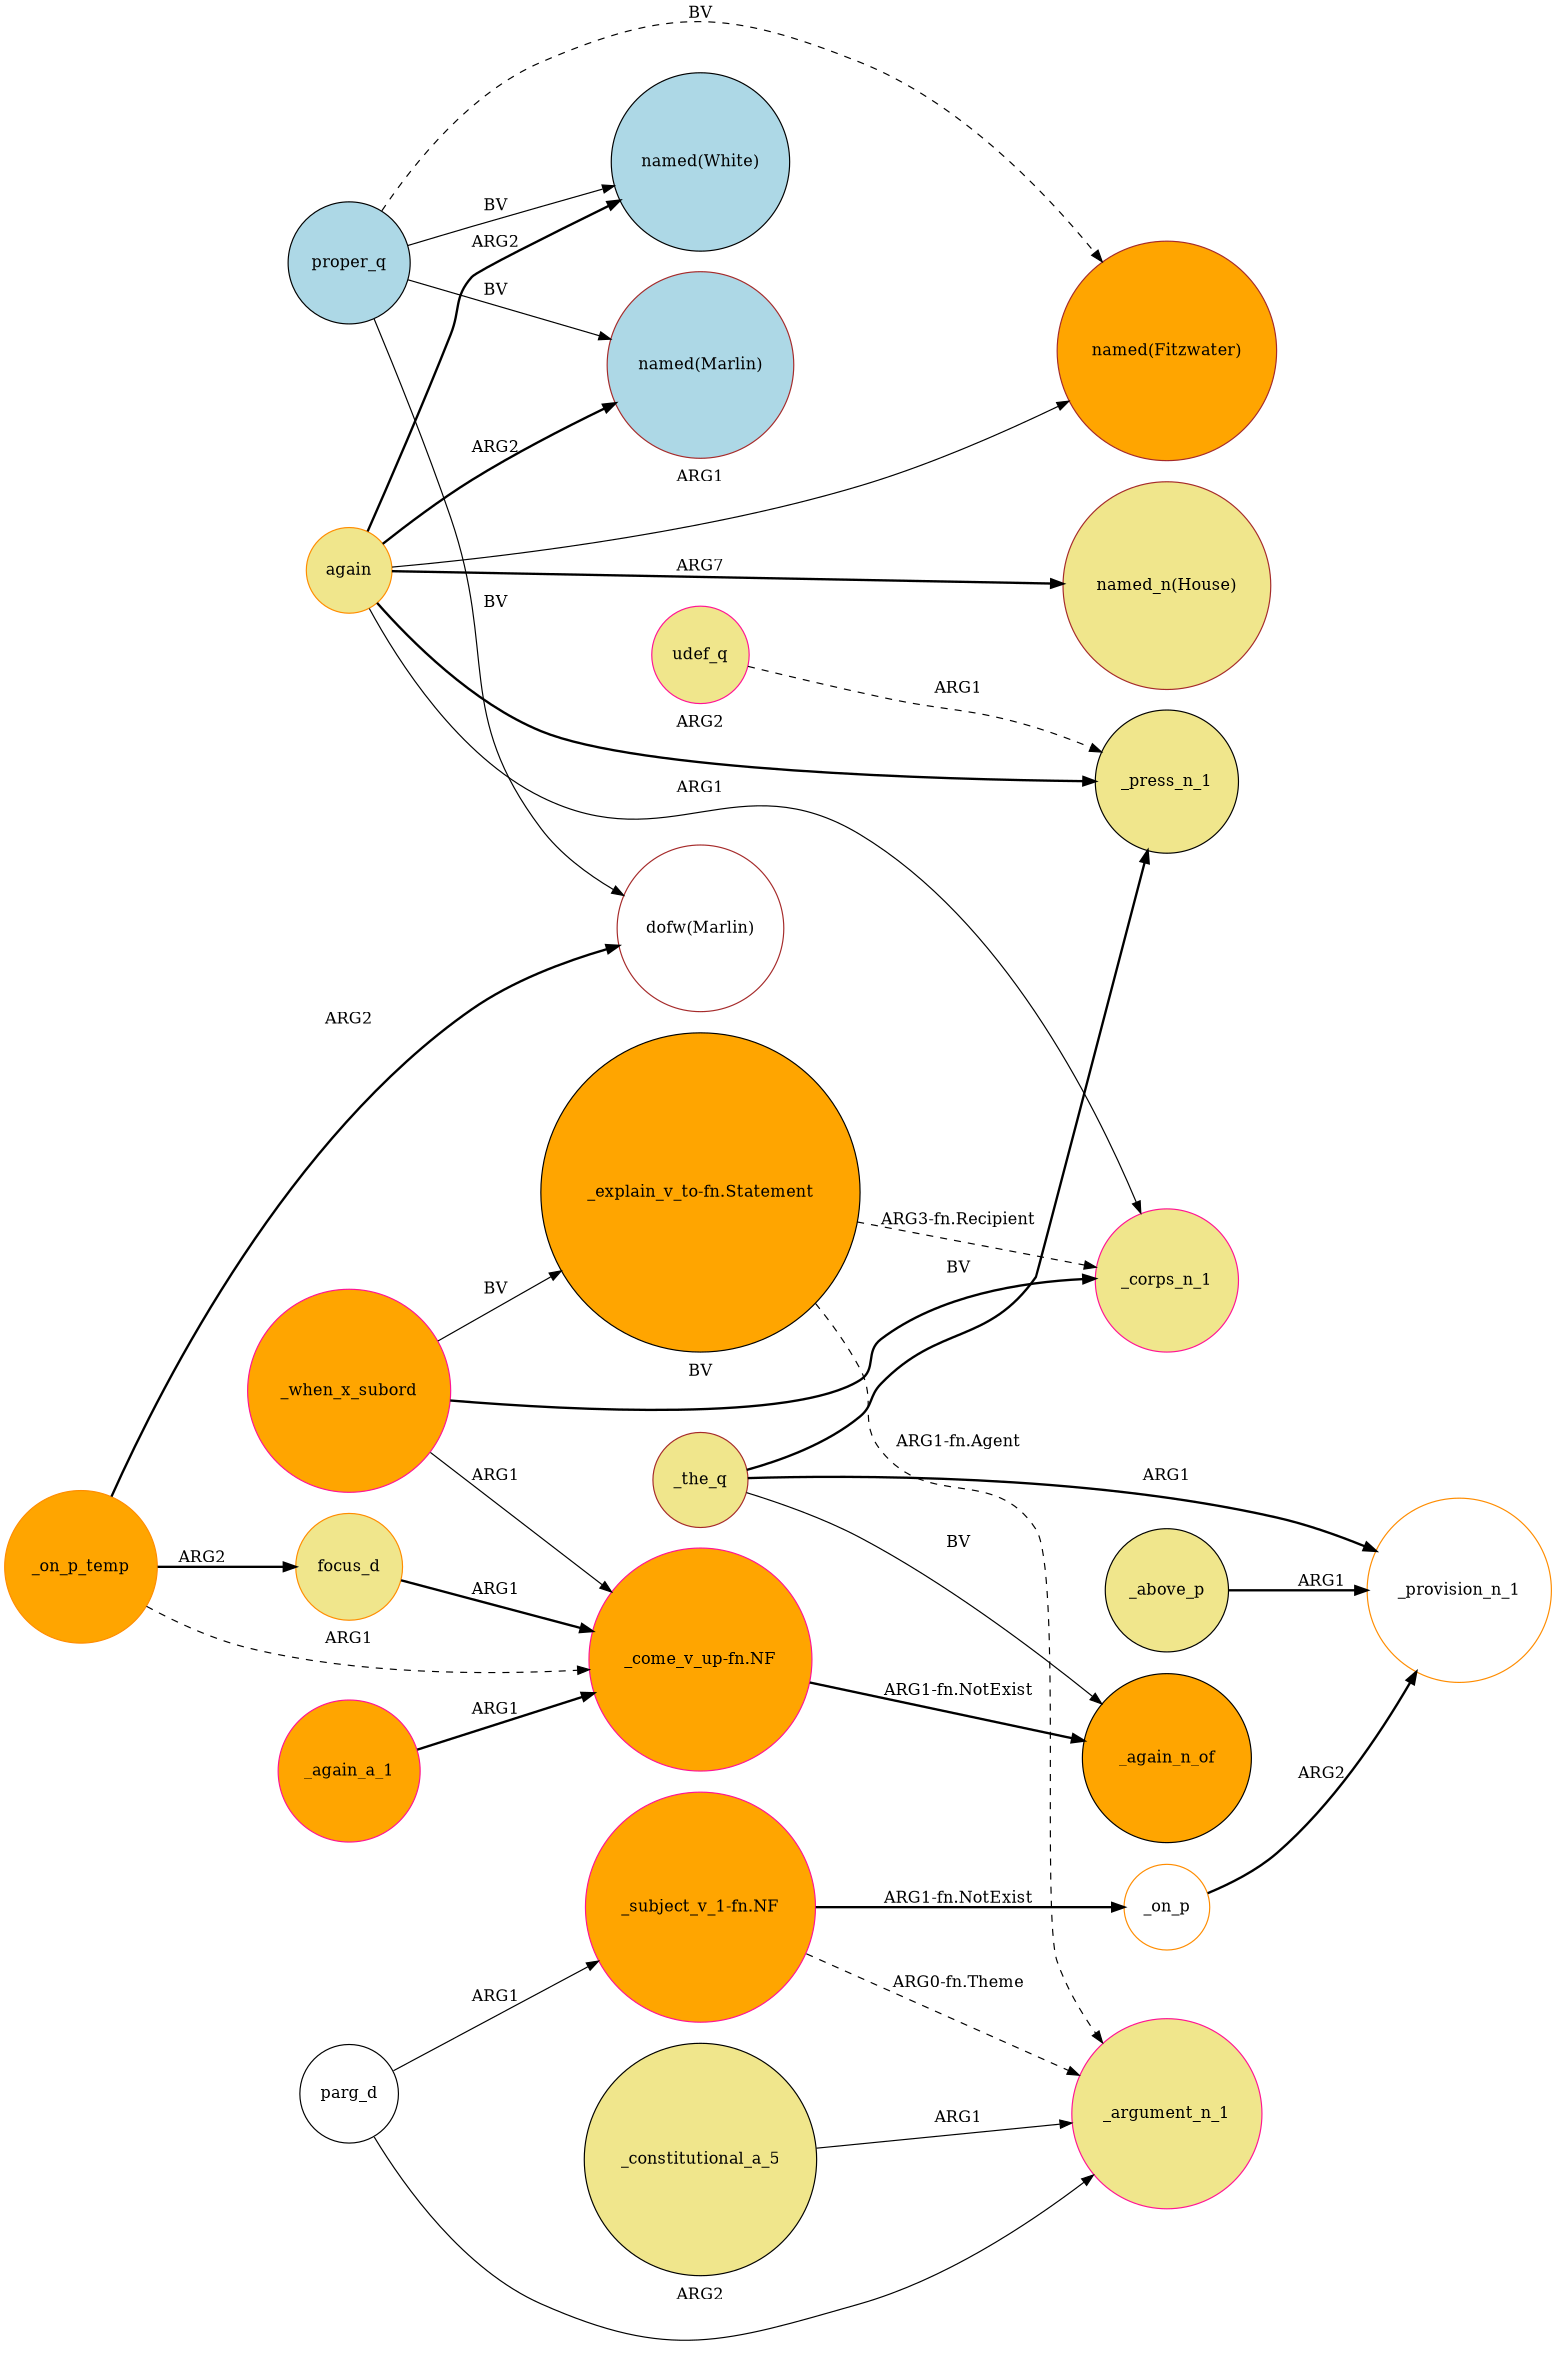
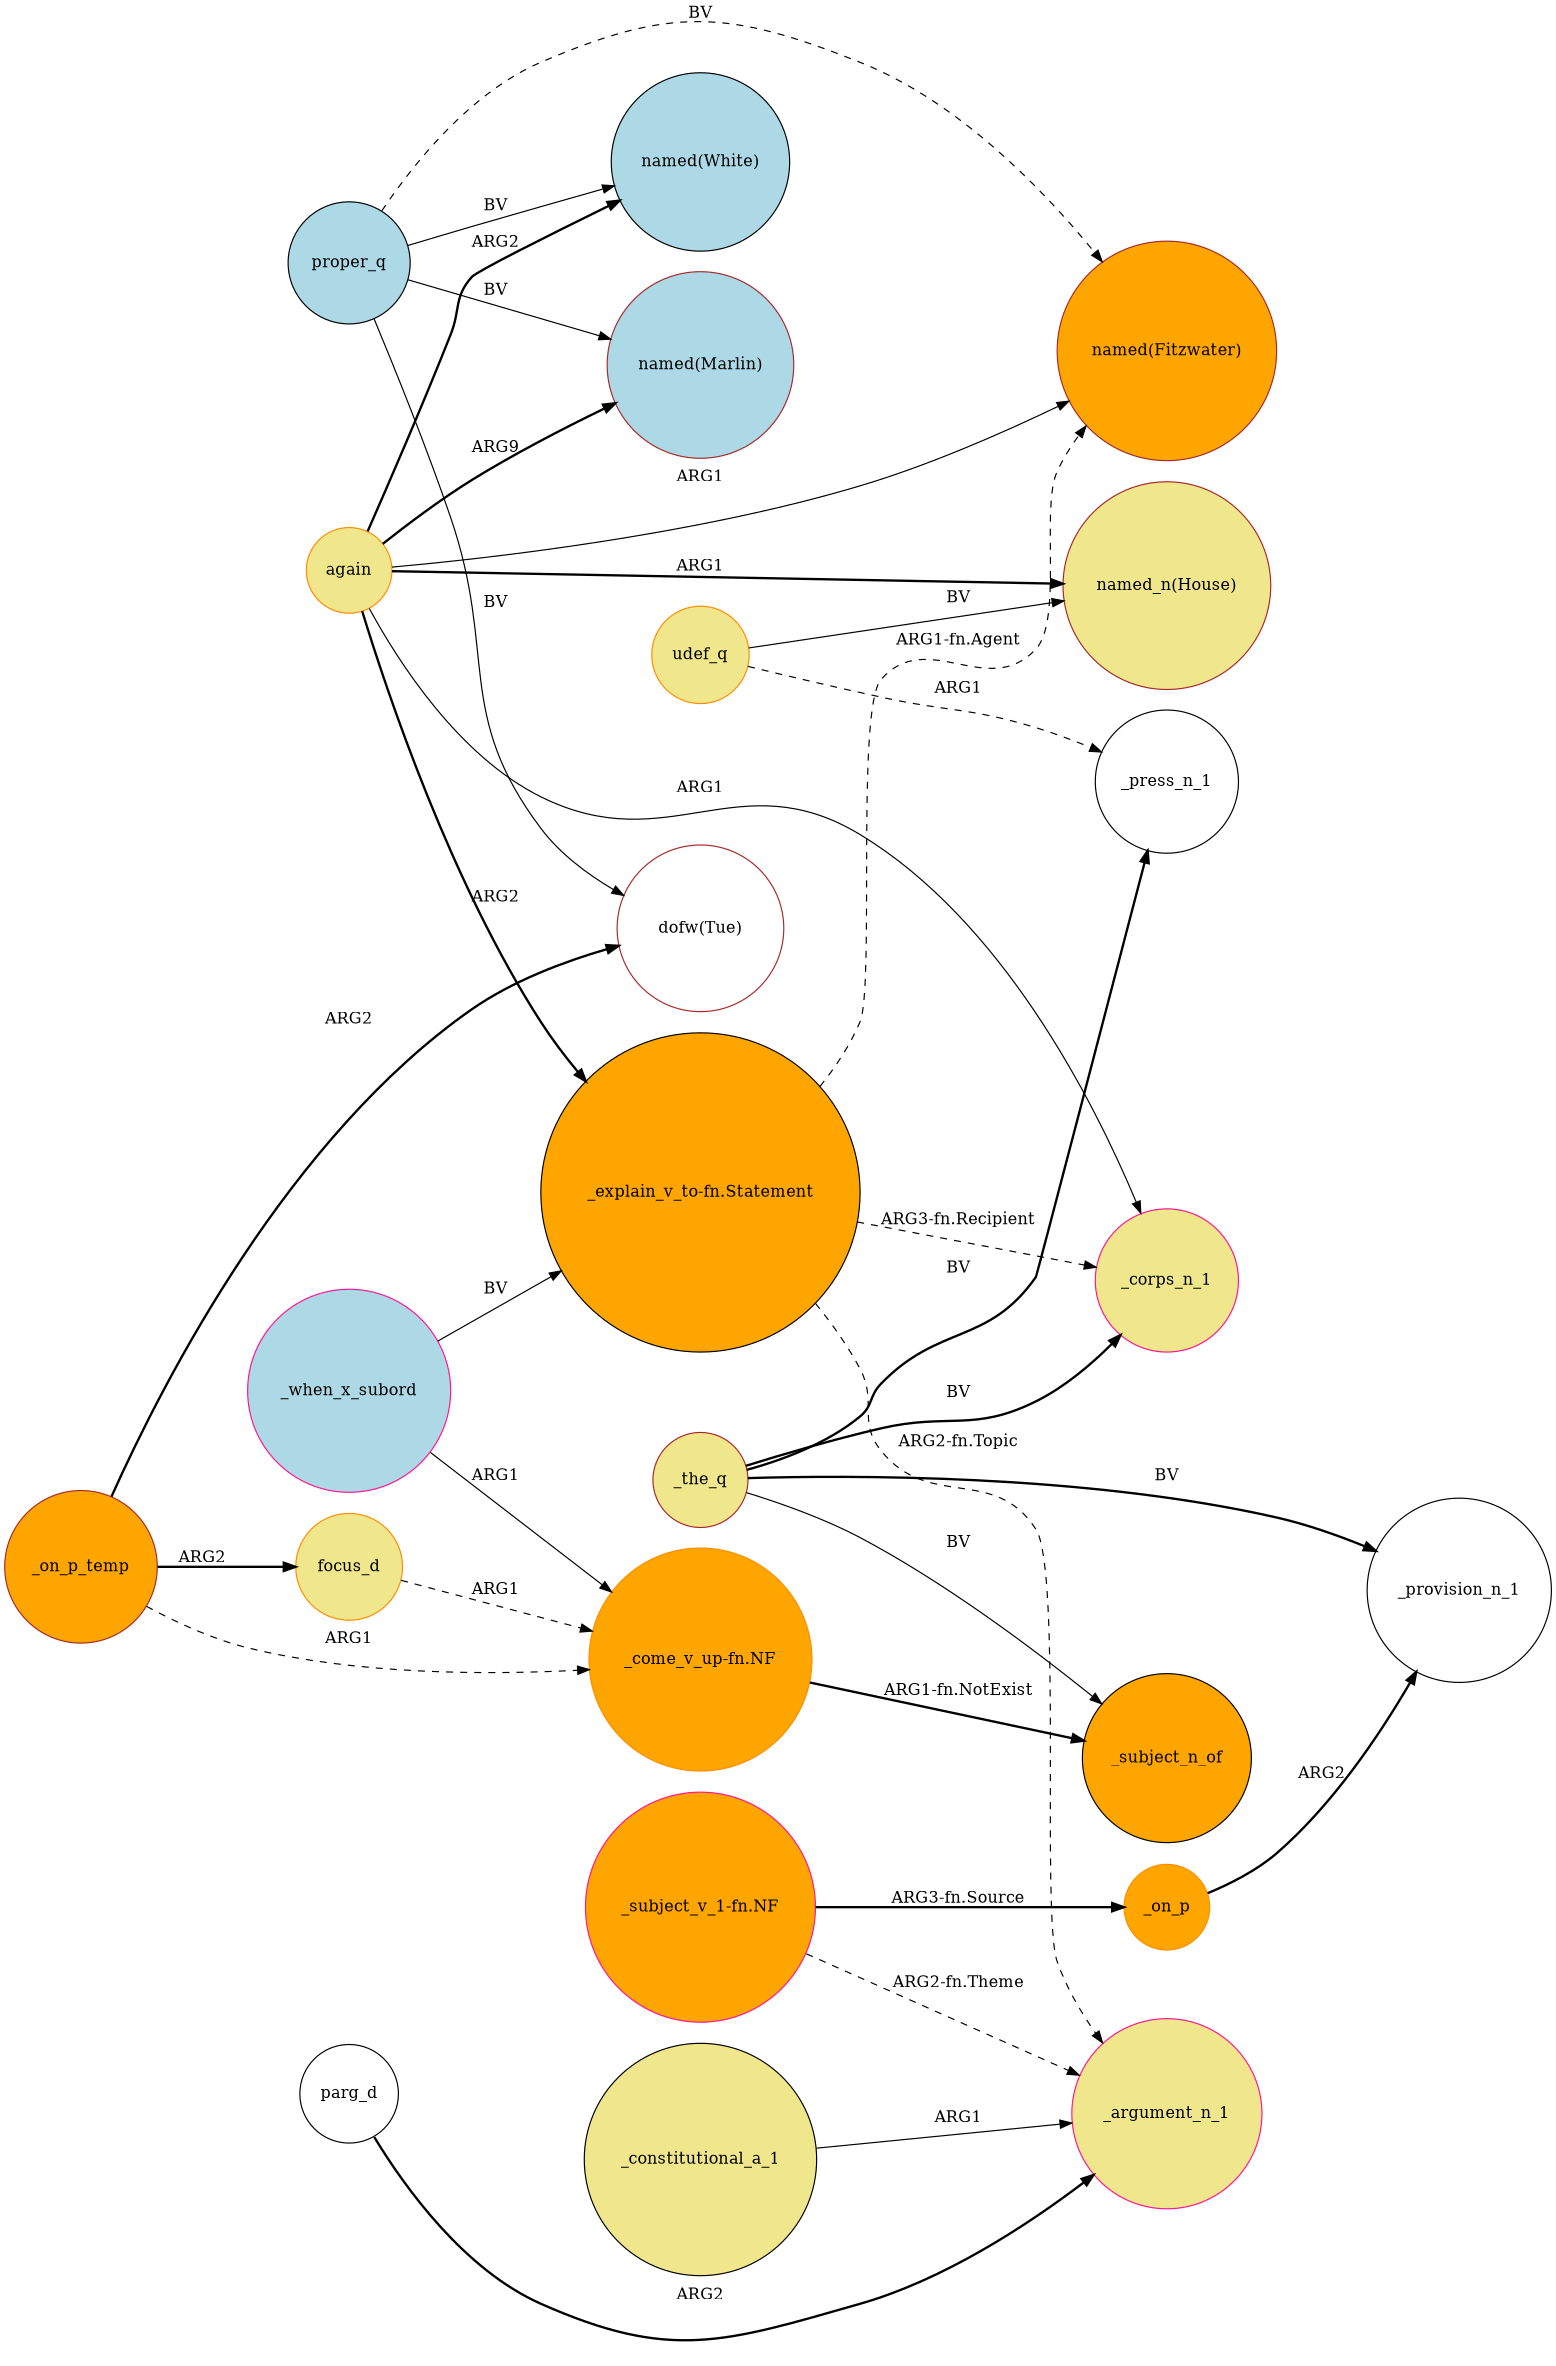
(496, 448) -> (496, 448)
(700, 566) -> (700, 566)
none -> (900, 625)
(700, 655) -> (700, 655)
none -> (872, 714)
(706, 763) -> (451, 851)
(1167, 782) -> (1167, 782)
(700, 928) -> (700, 928)
(349, 1391) -> (349, 1391)
(787, 1402) -> (938, 1421)
(958, 1442) -> (958, 1442)
(1167, 1476) -> (1167, 1476)
(81, 1567) -> (81, 1567)
(1167, 1590) -> none
(1459, 1590) -> (1459, 1590)
(491, 1604) -> (491, 1604)
(700, 1660) -> (700, 1660)
(1167, 1758) -> (1167, 1758)
(349, 1771) -> none
(958, 1898) -> (958, 1898)
(1167, 1907) -> (1167, 1907)
(958, 1983) -> (958, 1983)
(491, 2019) -> none
(700, 2159) -> (700, 2159)
(708, 2339) -> (708, 2339)
